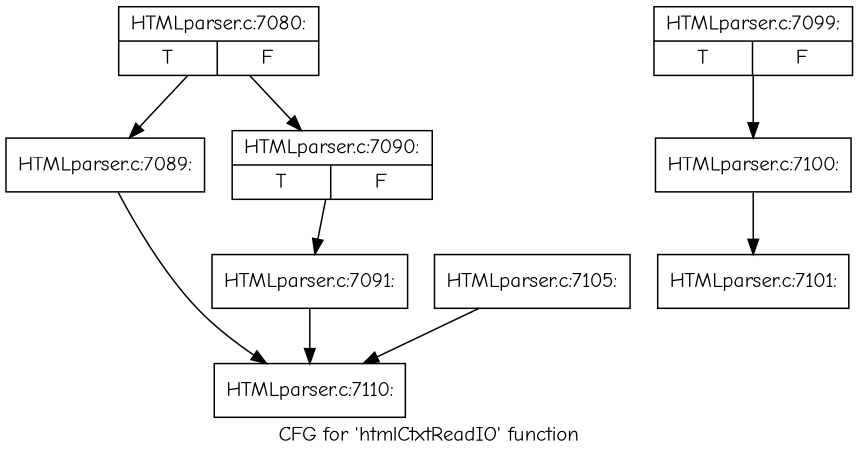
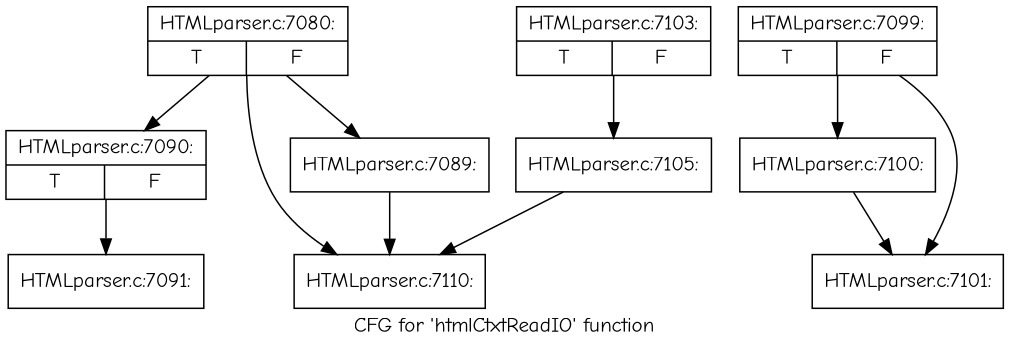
none -> (614, 41)
none -> (956, 150)
(310, 329) -> (263, 172)
